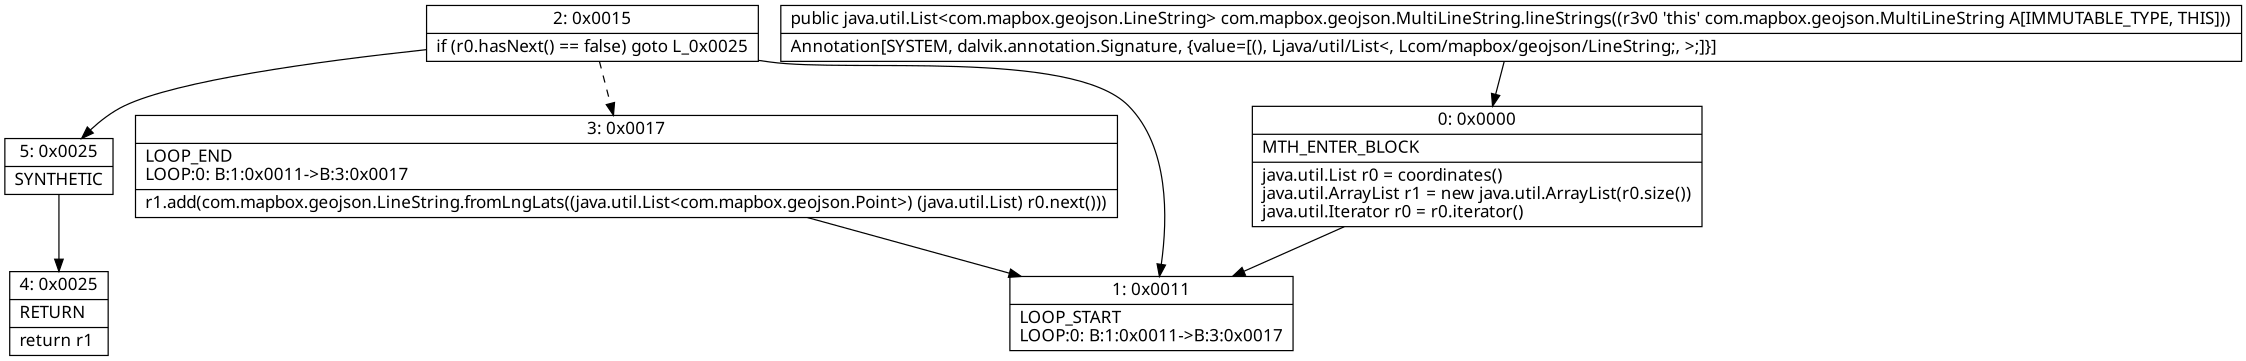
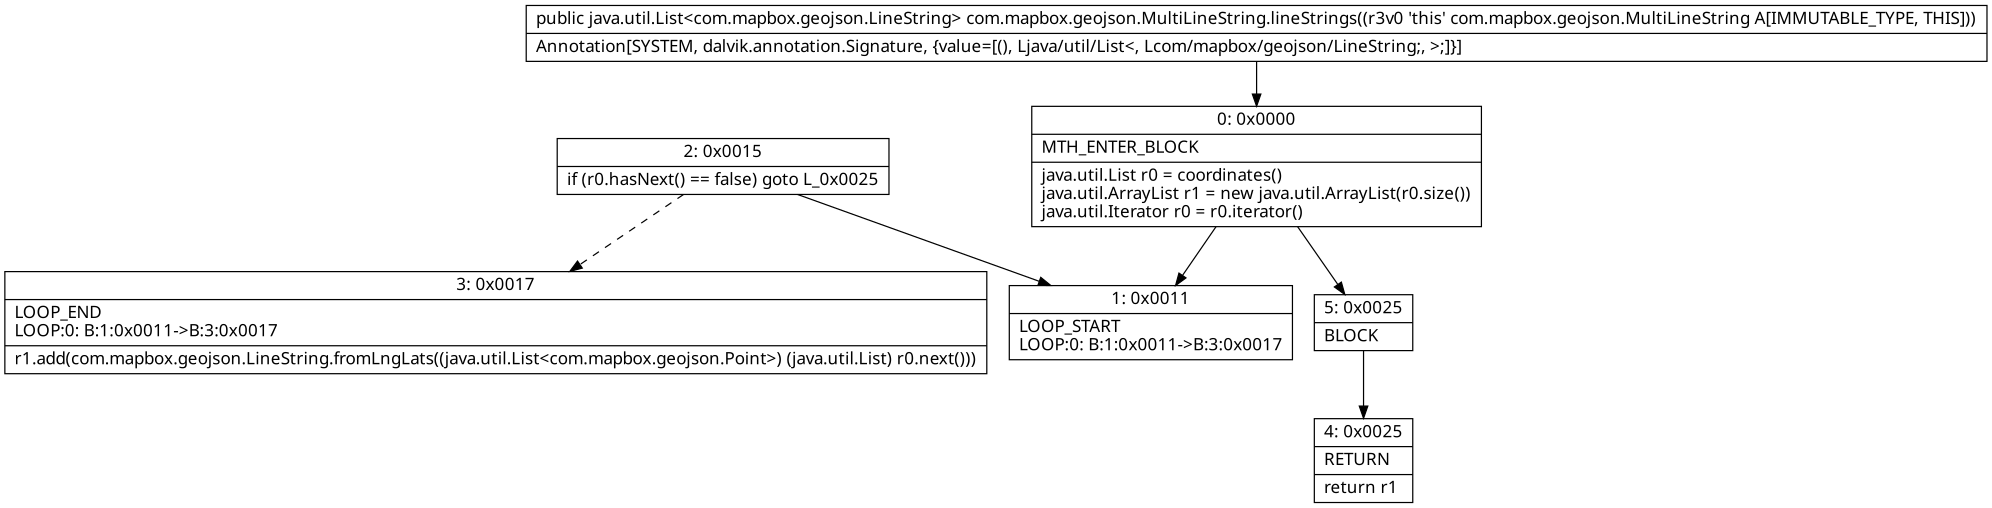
(253, 73) -> (1318, 256)
(59, 180) -> (1352, 336)
(908, 245) -> none
